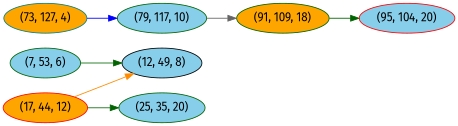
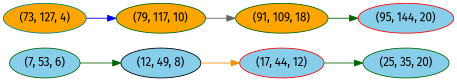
(162, 18) -> (161, 18)
(407, 18) -> (406, 18)
(100, 87) -> (216, 63)
(45, 108) -> (282, 63)
